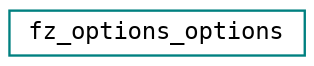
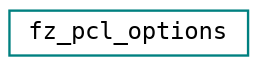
(157, 33) -> (129, 33)
